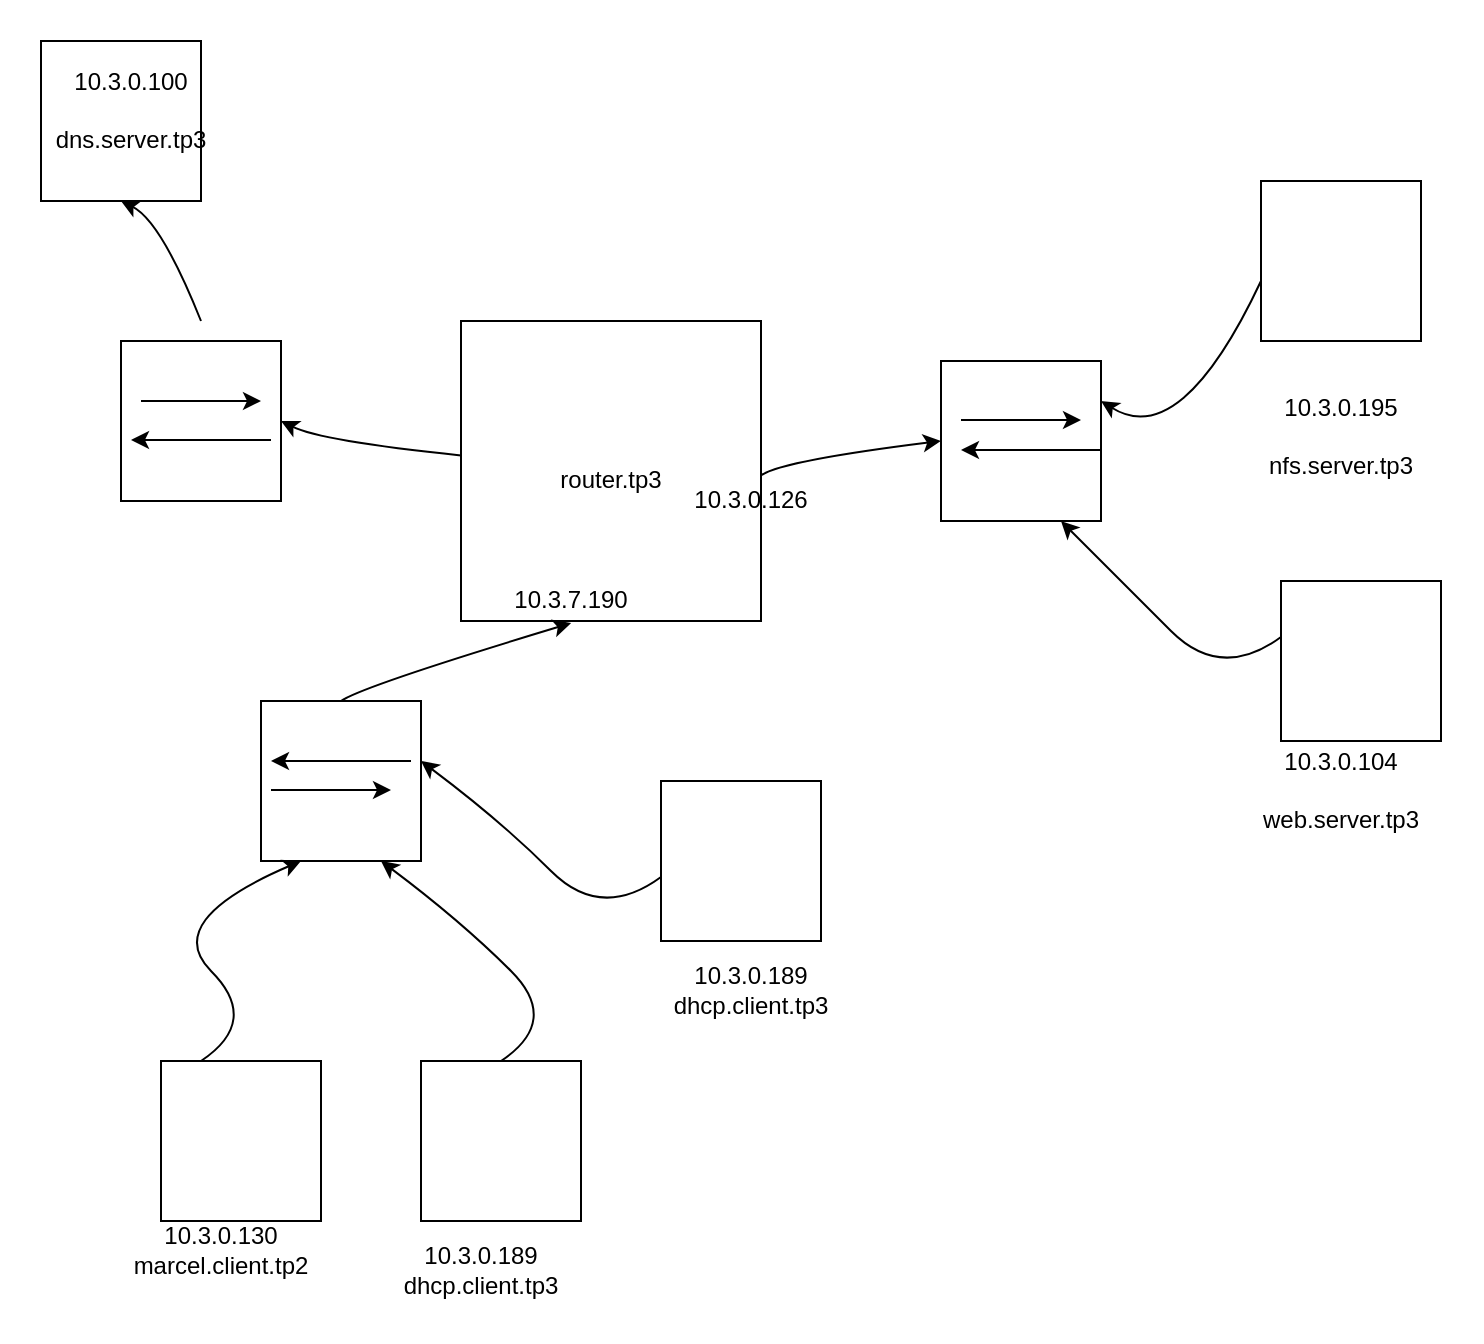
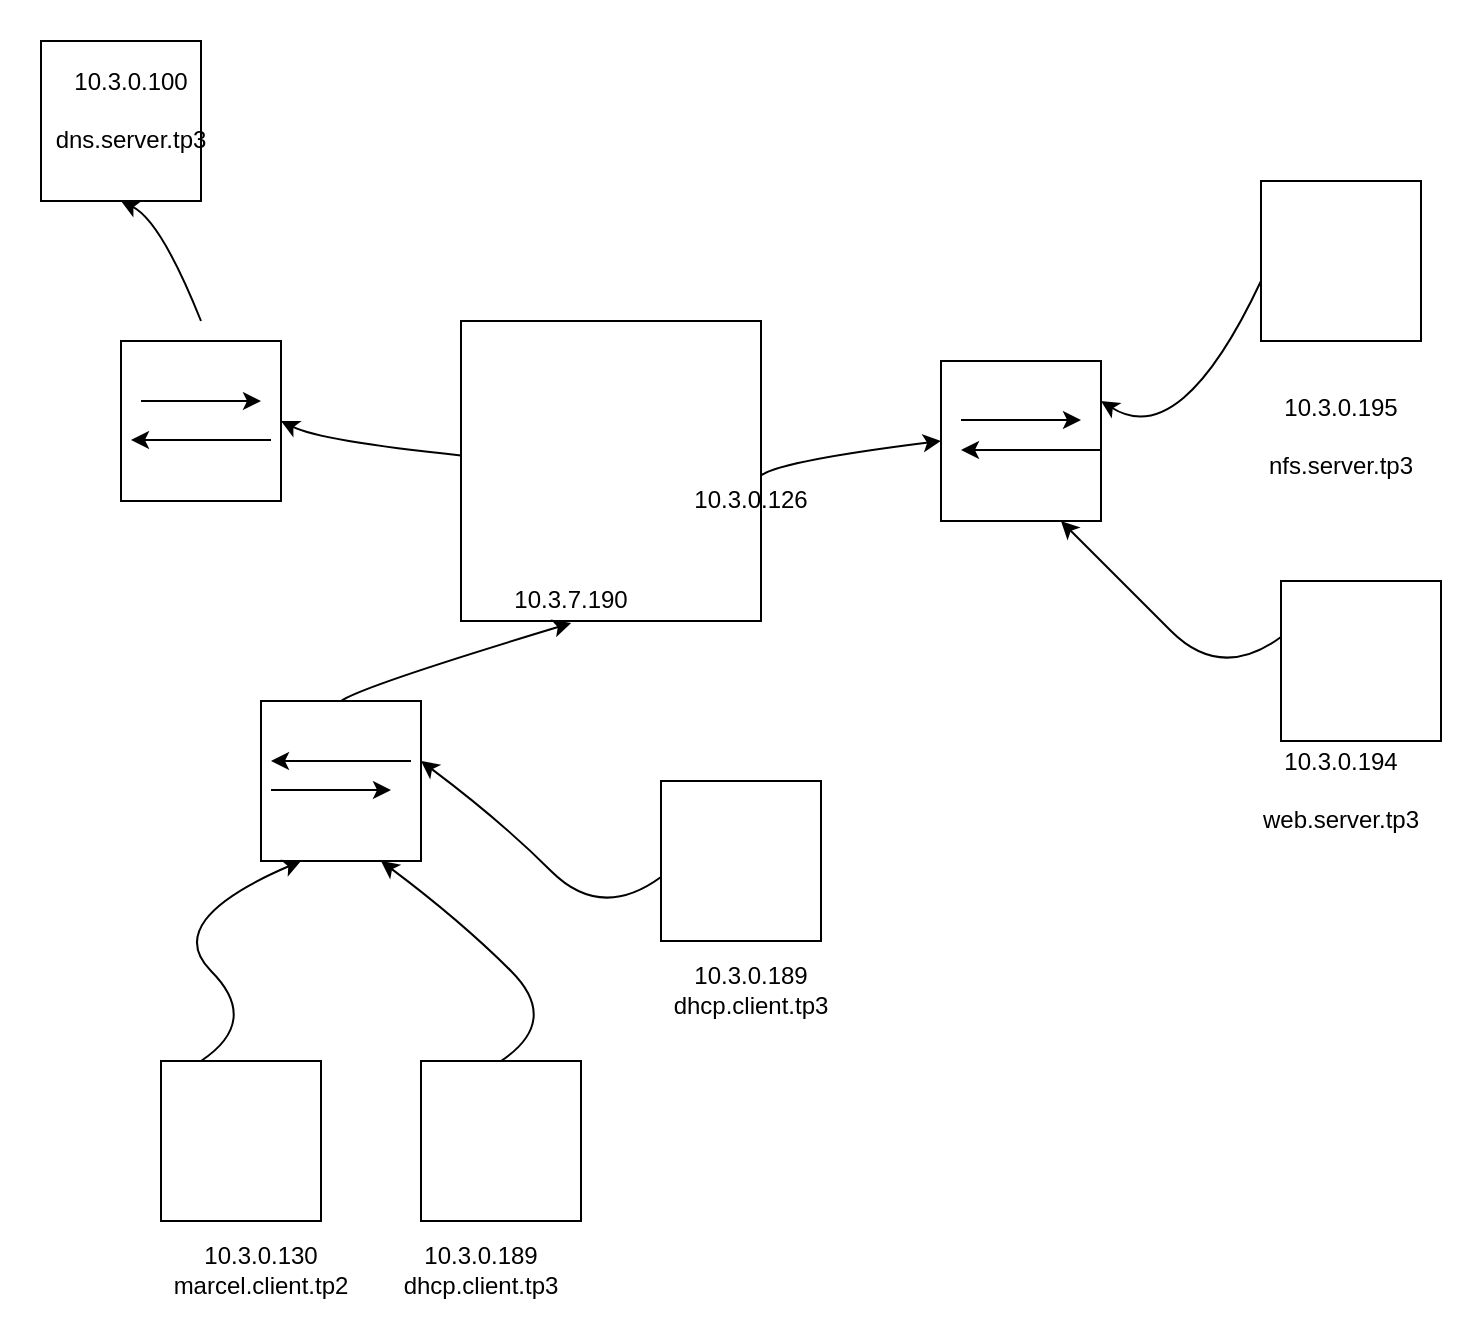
(611, 451) -> none
(1342, 791) -> (1342, 791)
(221, 1251) -> (261, 1271)
